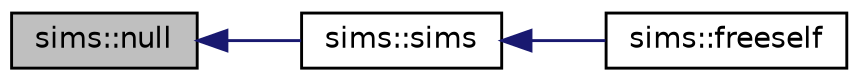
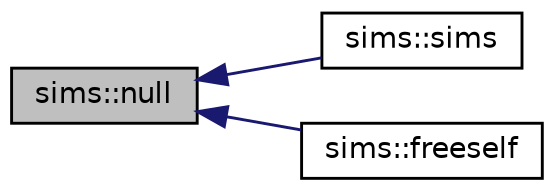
(568, 41) -> (264, 123)
